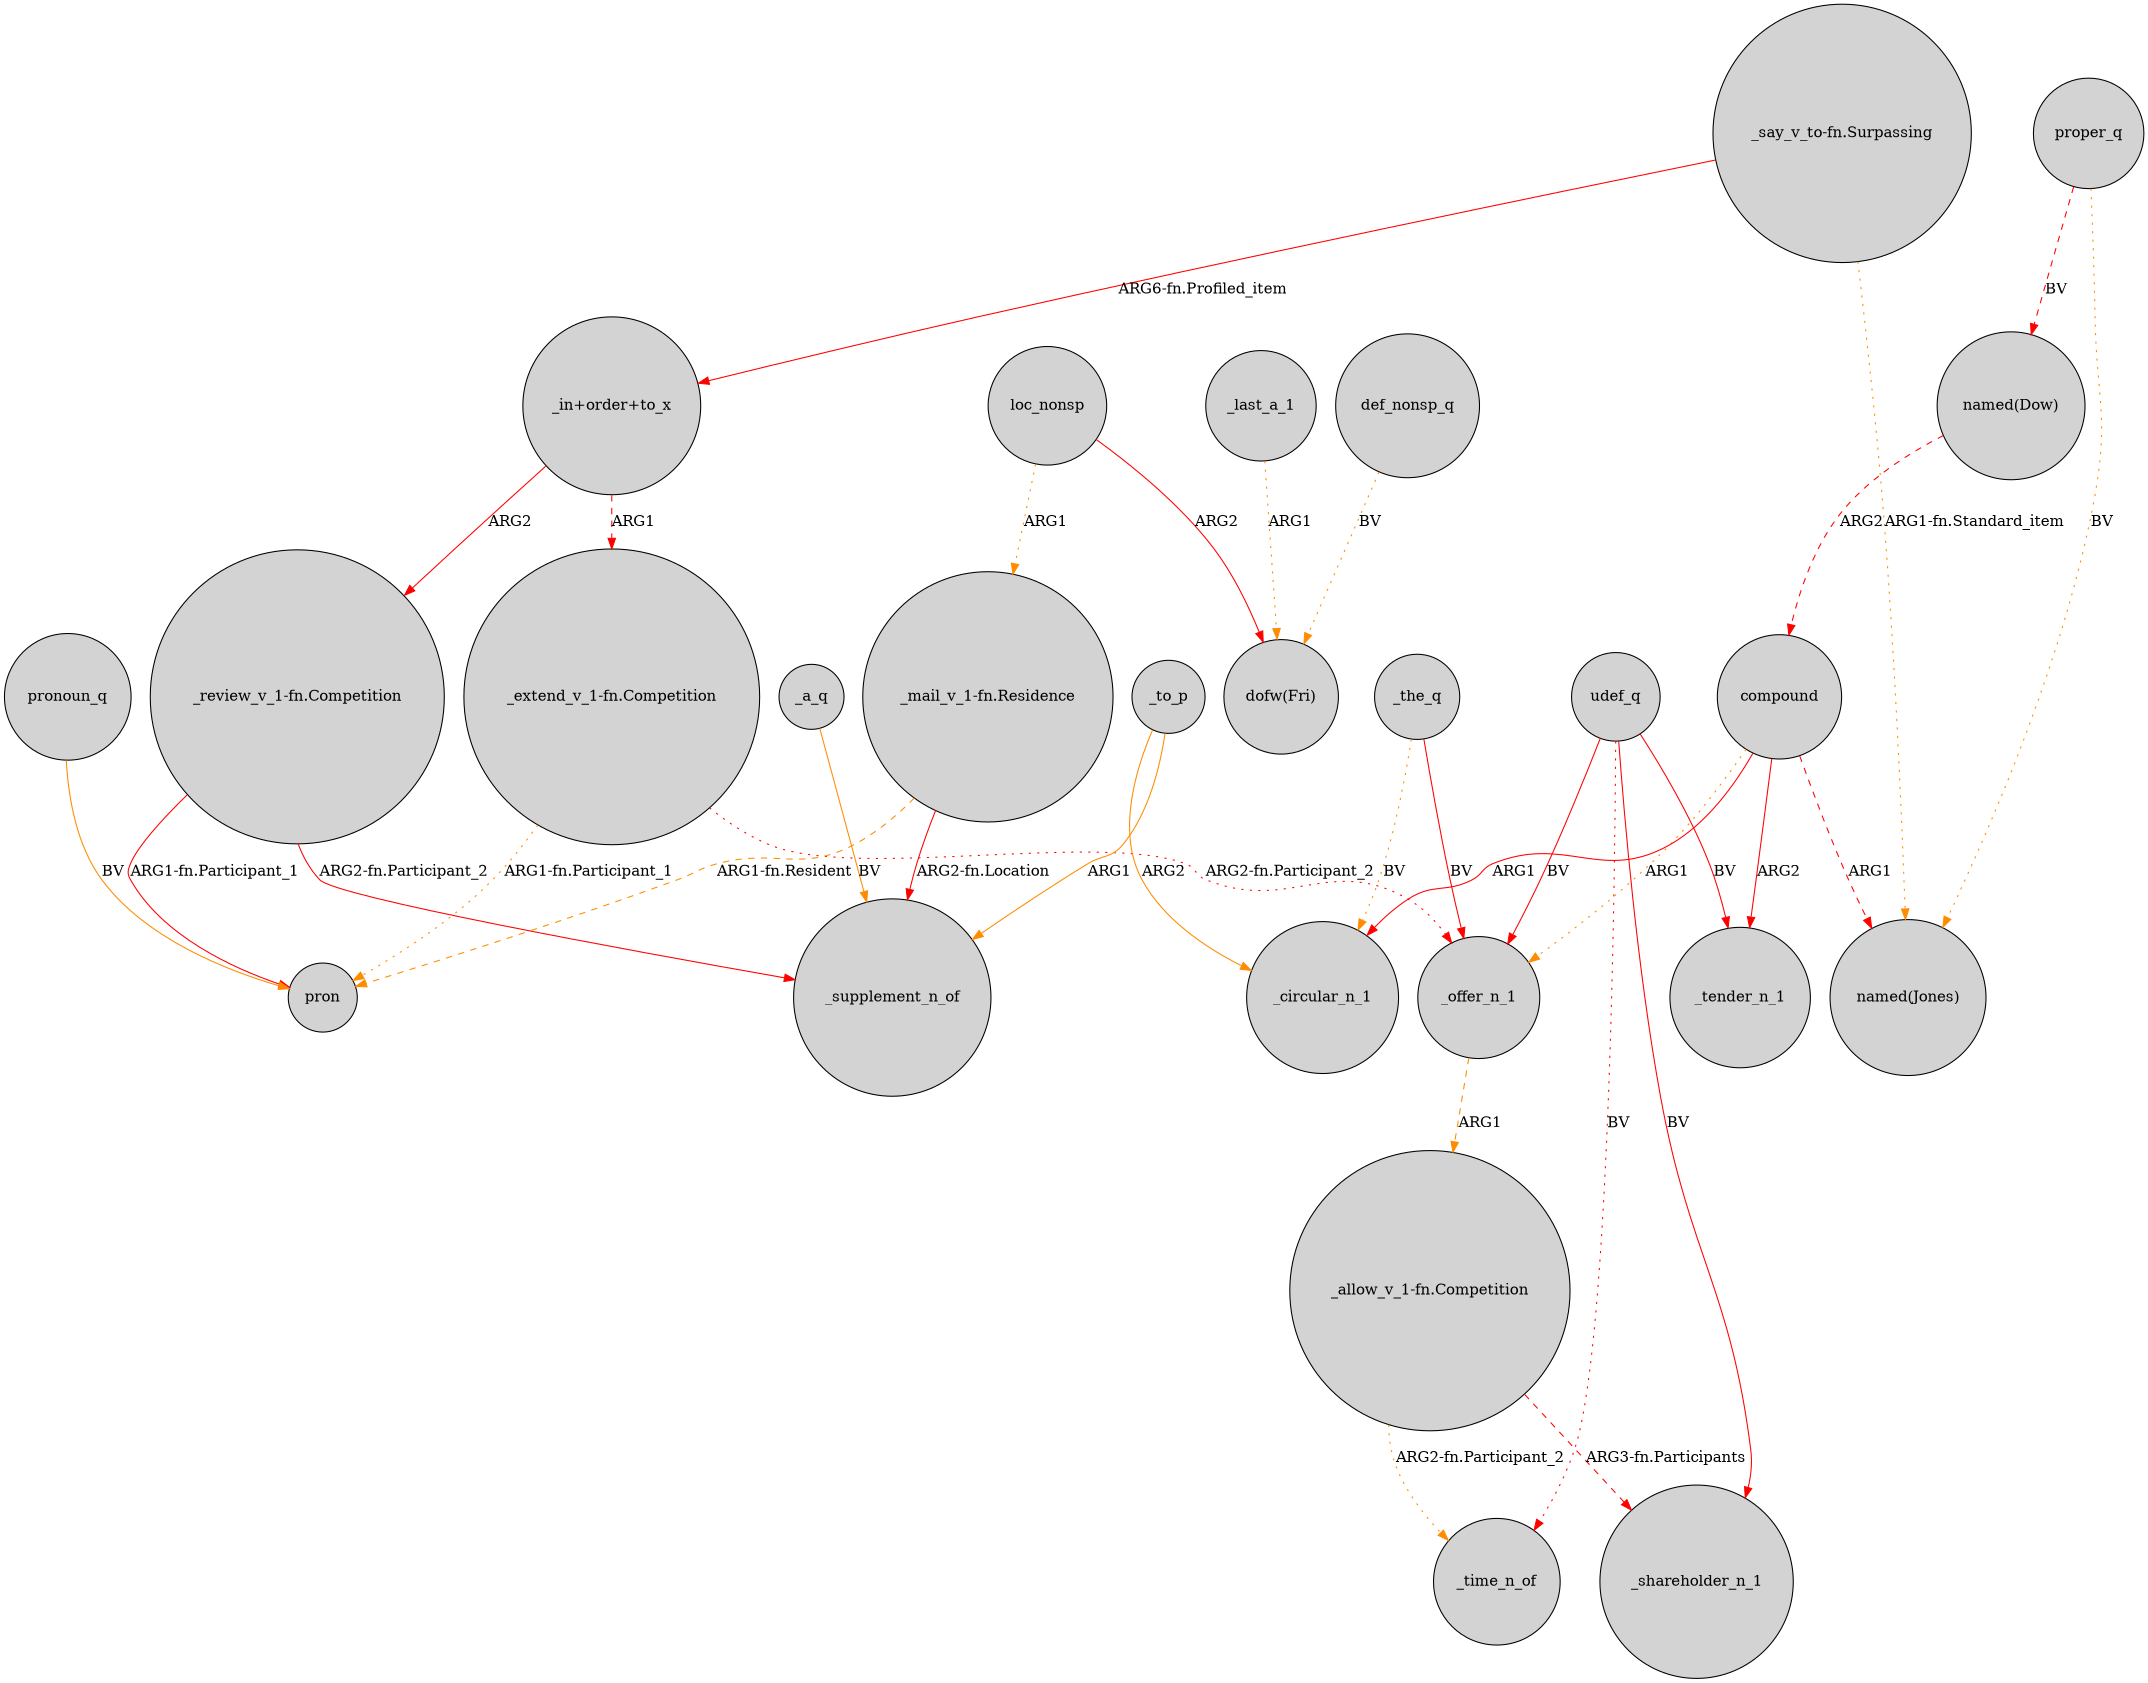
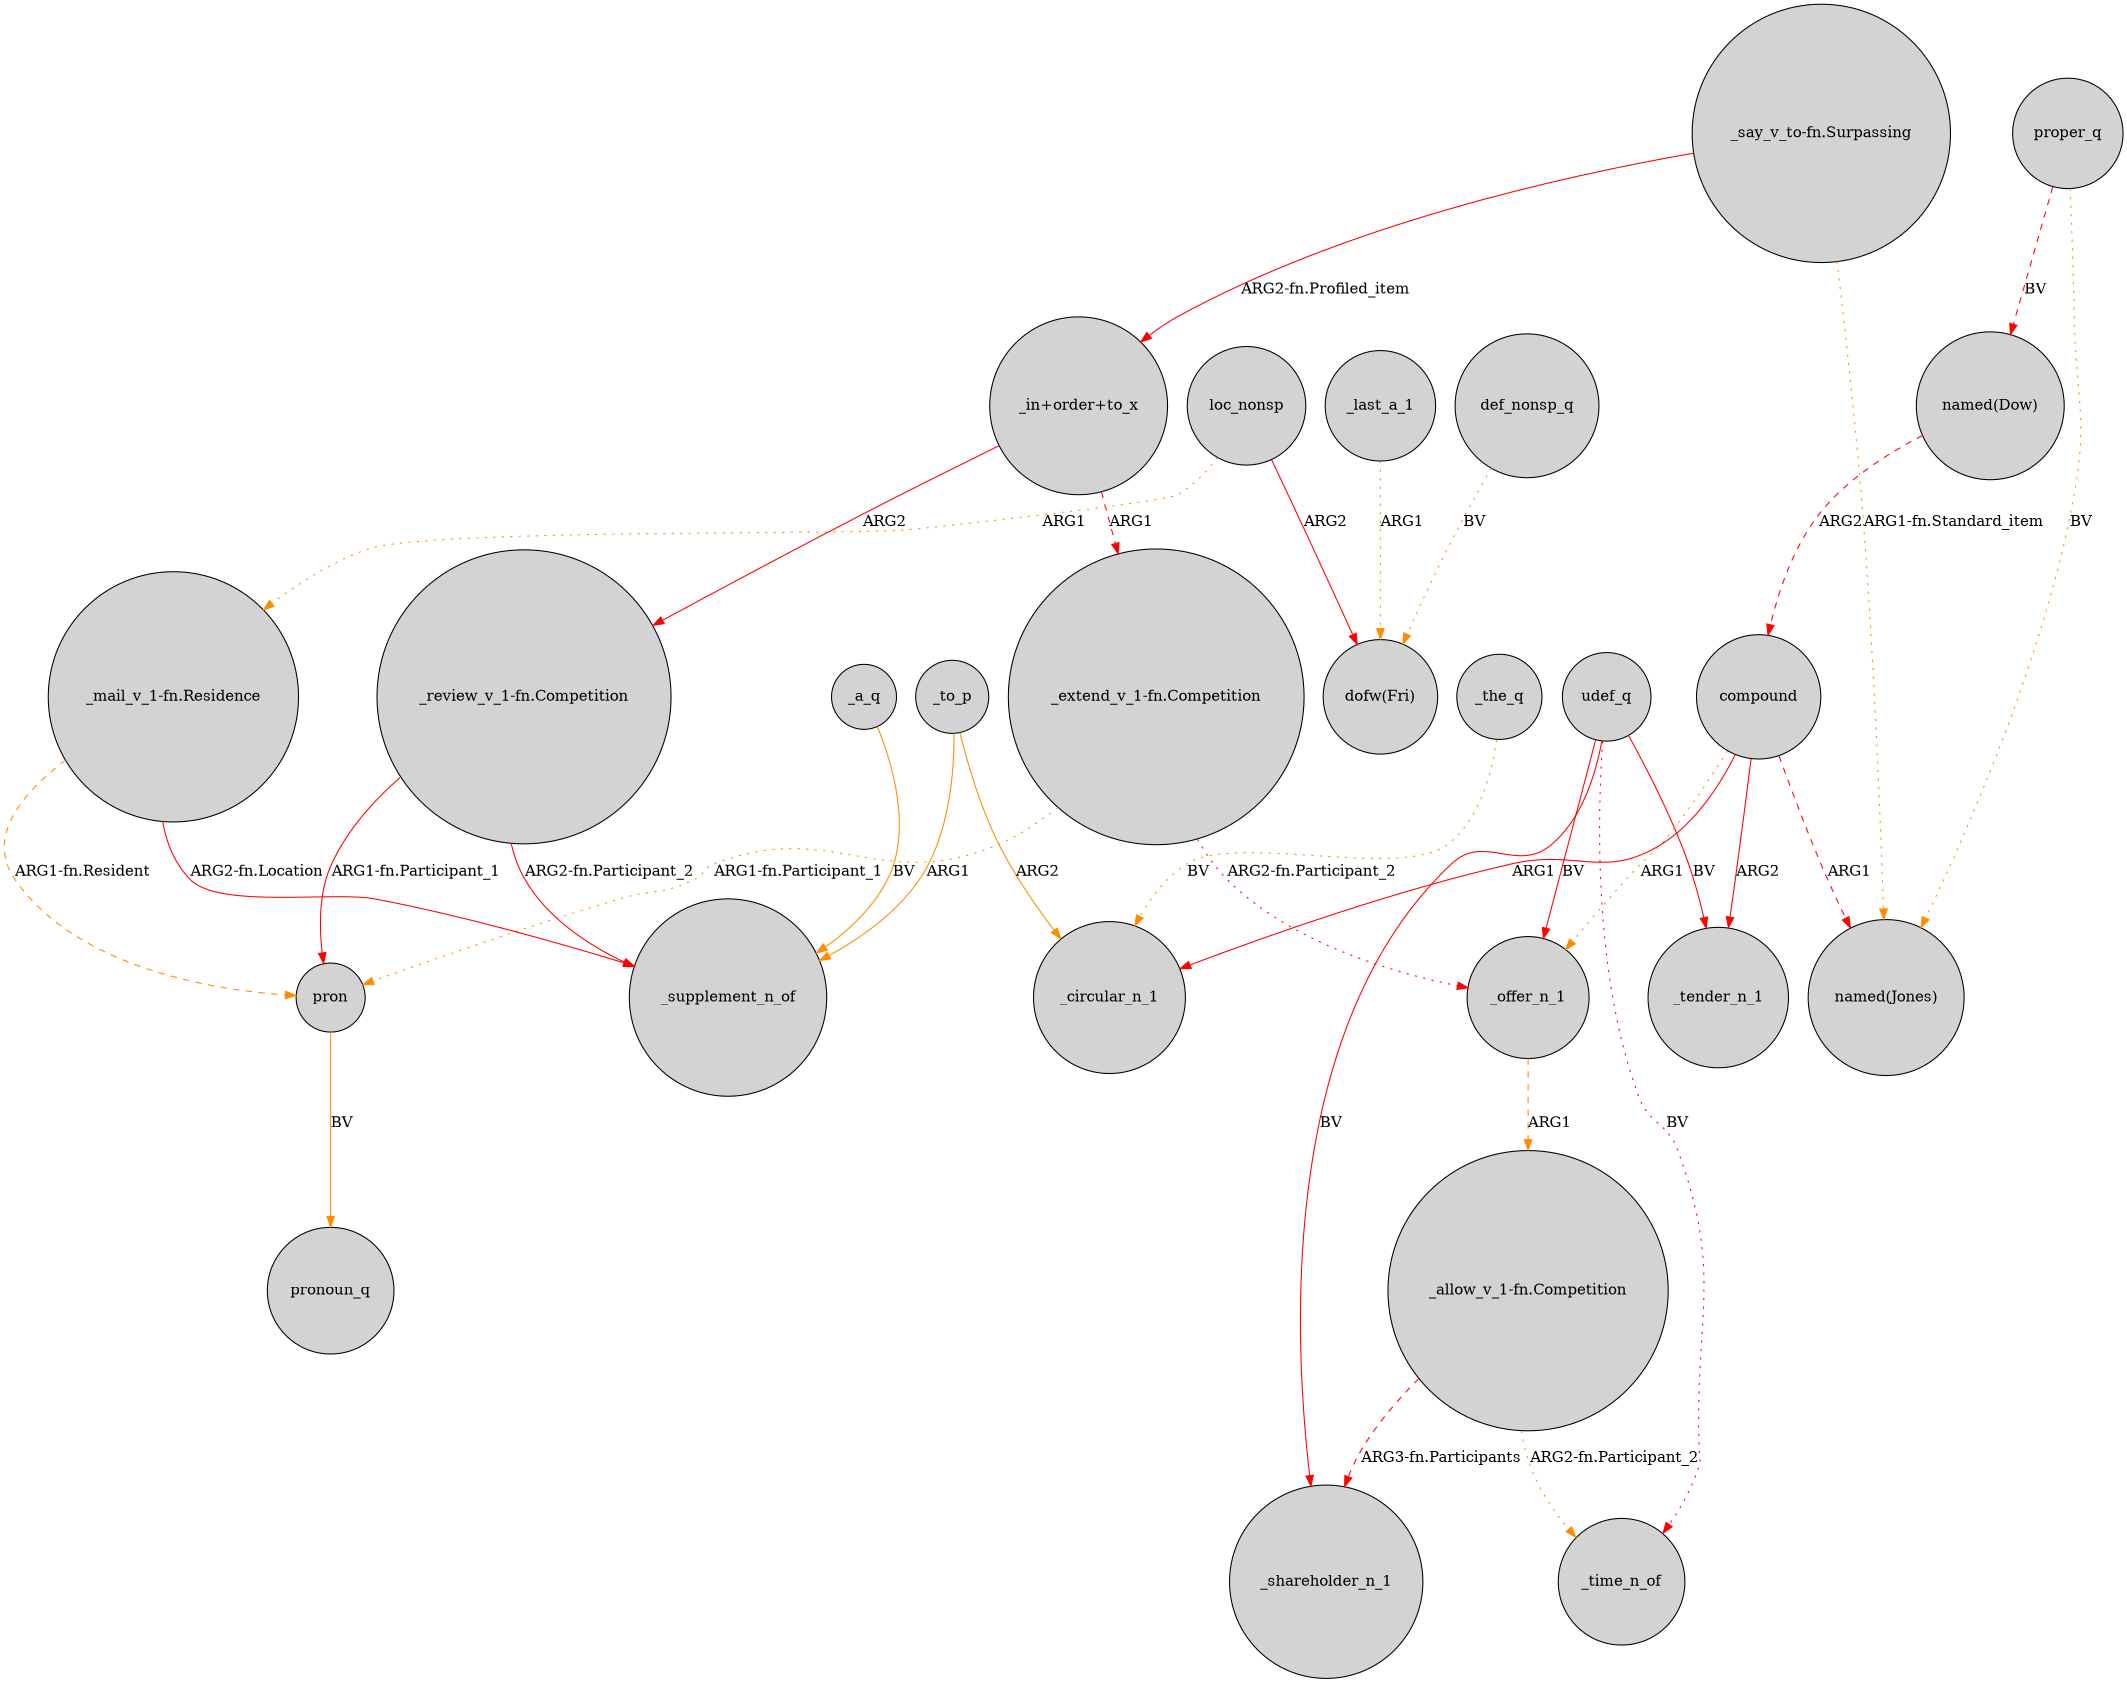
(1203, 290) -> (1326, 290)
(1441, 834) -> none
(131, 910) -> (331, 1124)
